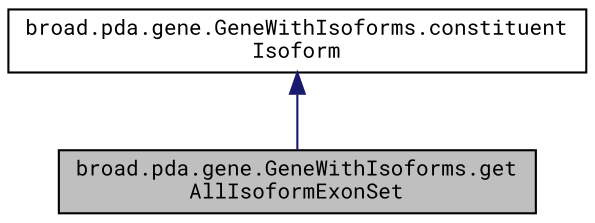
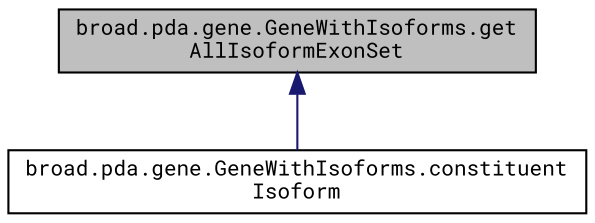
(297, 122) -> (297, 122)
